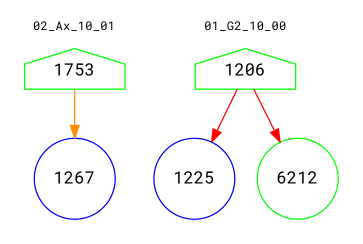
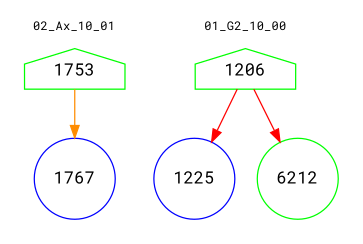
(75, 179) -> (75, 179)
